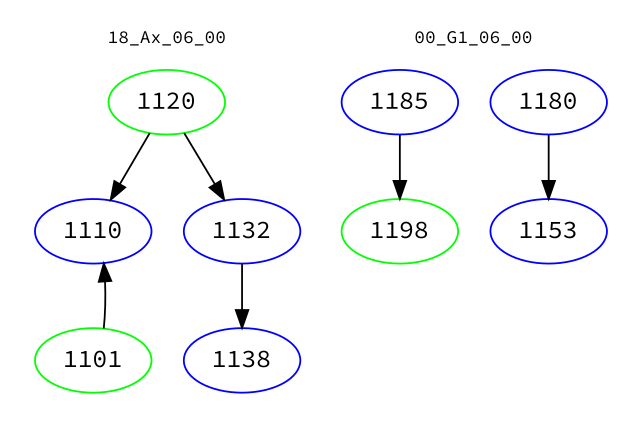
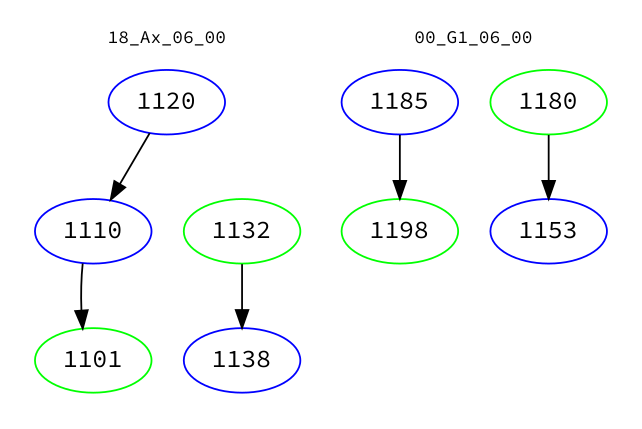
(167, 102) -> (167, 102)
(549, 102) -> (549, 102)
(200, 159) -> none
(242, 231) -> (242, 231)
(105, 305) -> (81, 287)
